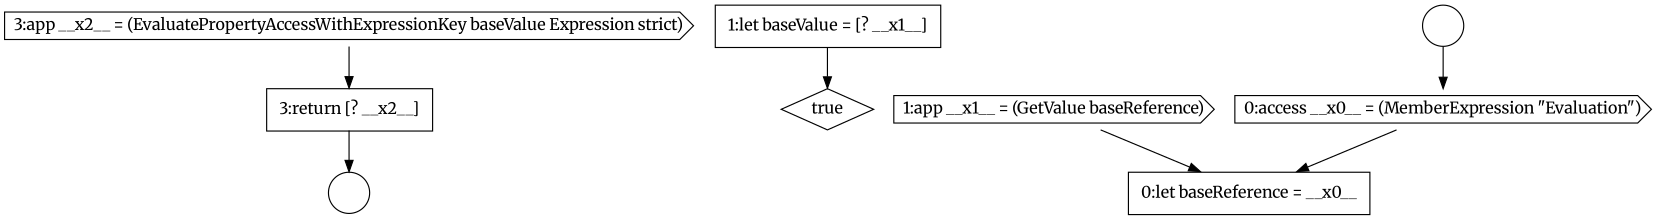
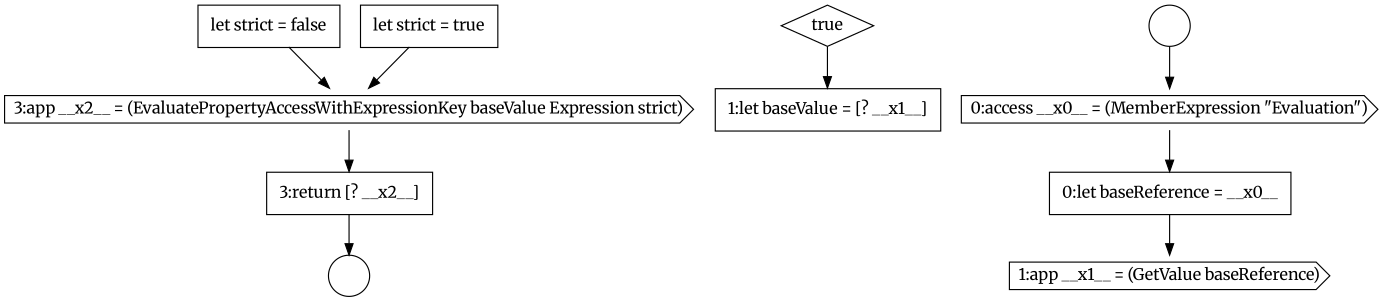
none -> (269, 26)
none -> (429, 26)
(827, 62) -> (827, 61)
(1145, 148) -> (1170, 229)
